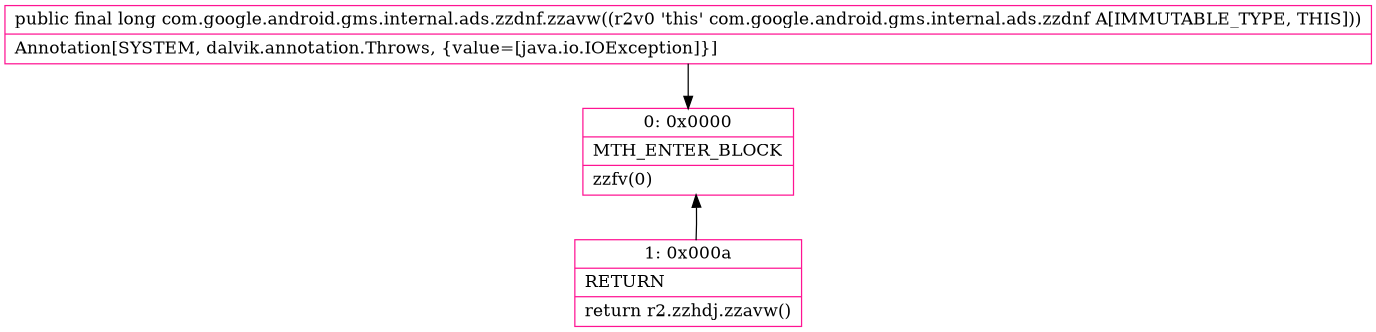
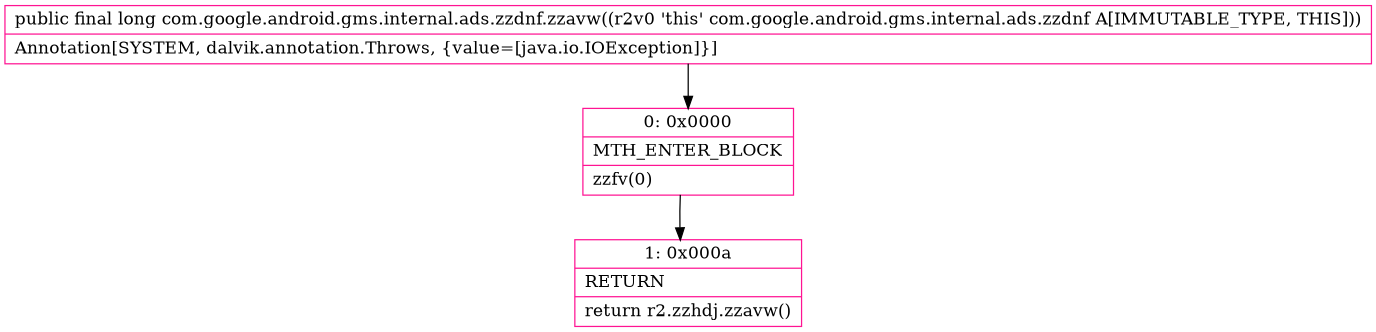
(697, 224) -> (680, 211)
